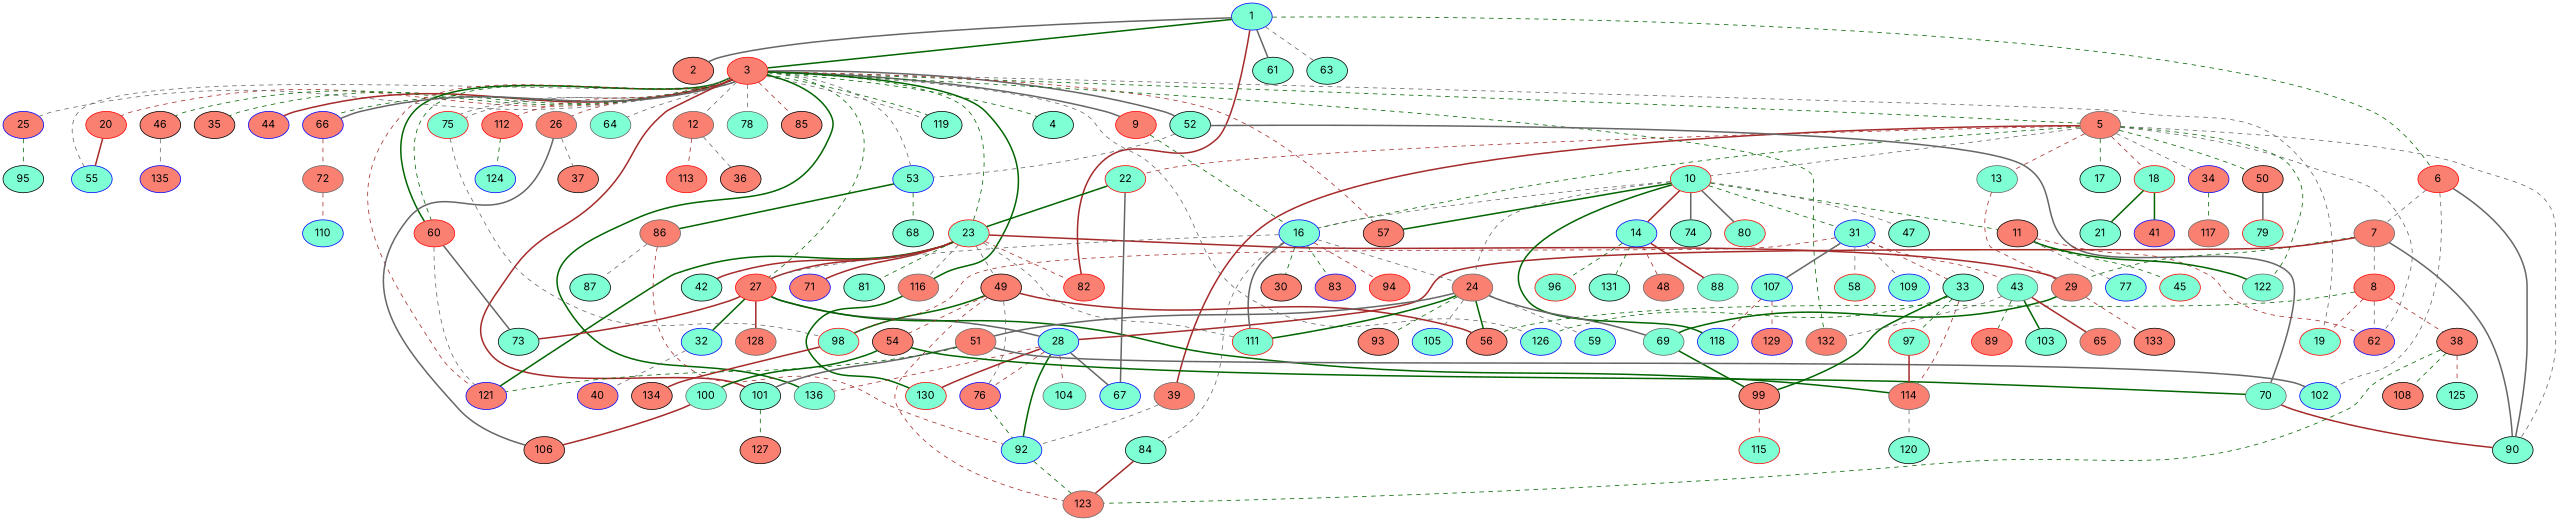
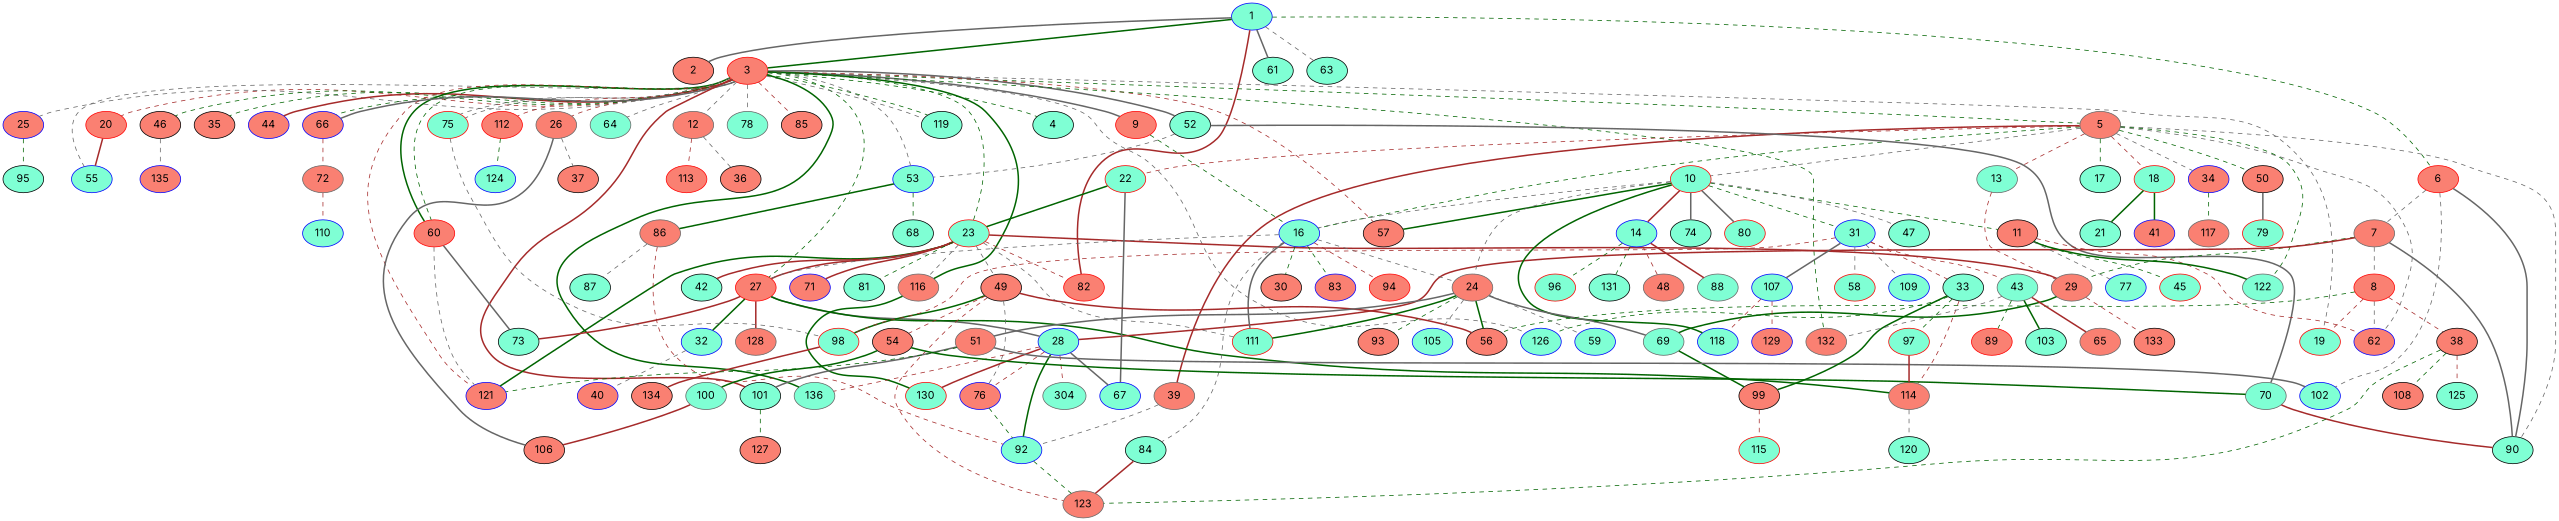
(1064, 396) -> (1064, 396)
